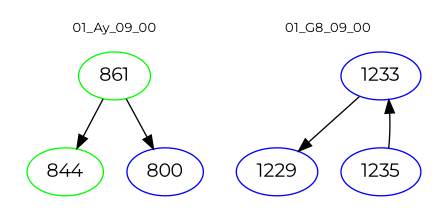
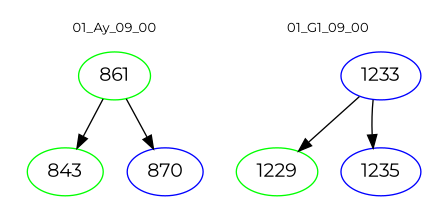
(328, 29) -> (328, 29)
(390, 131) -> (372, 117)
(65, 172) -> (65, 172)
(165, 172) -> (165, 172)
(277, 172) -> (277, 172)
